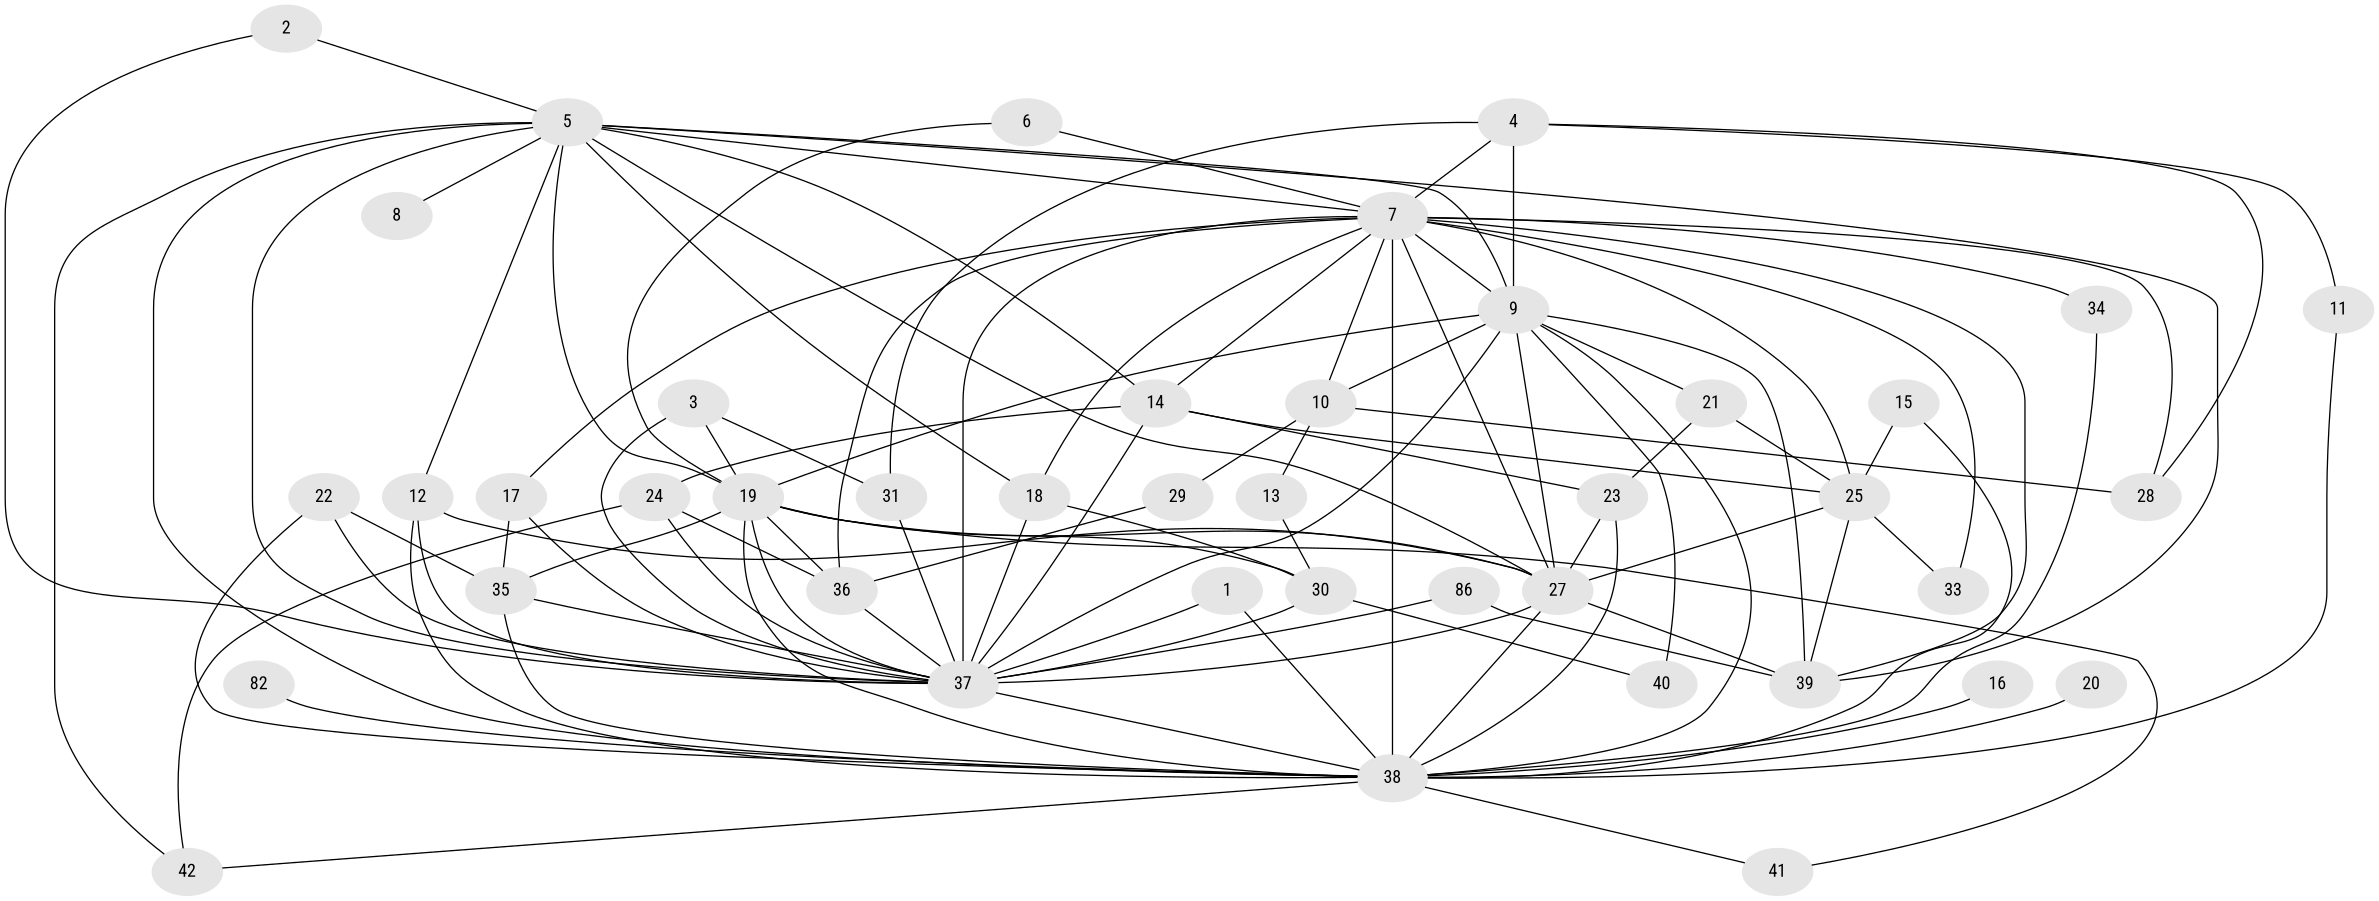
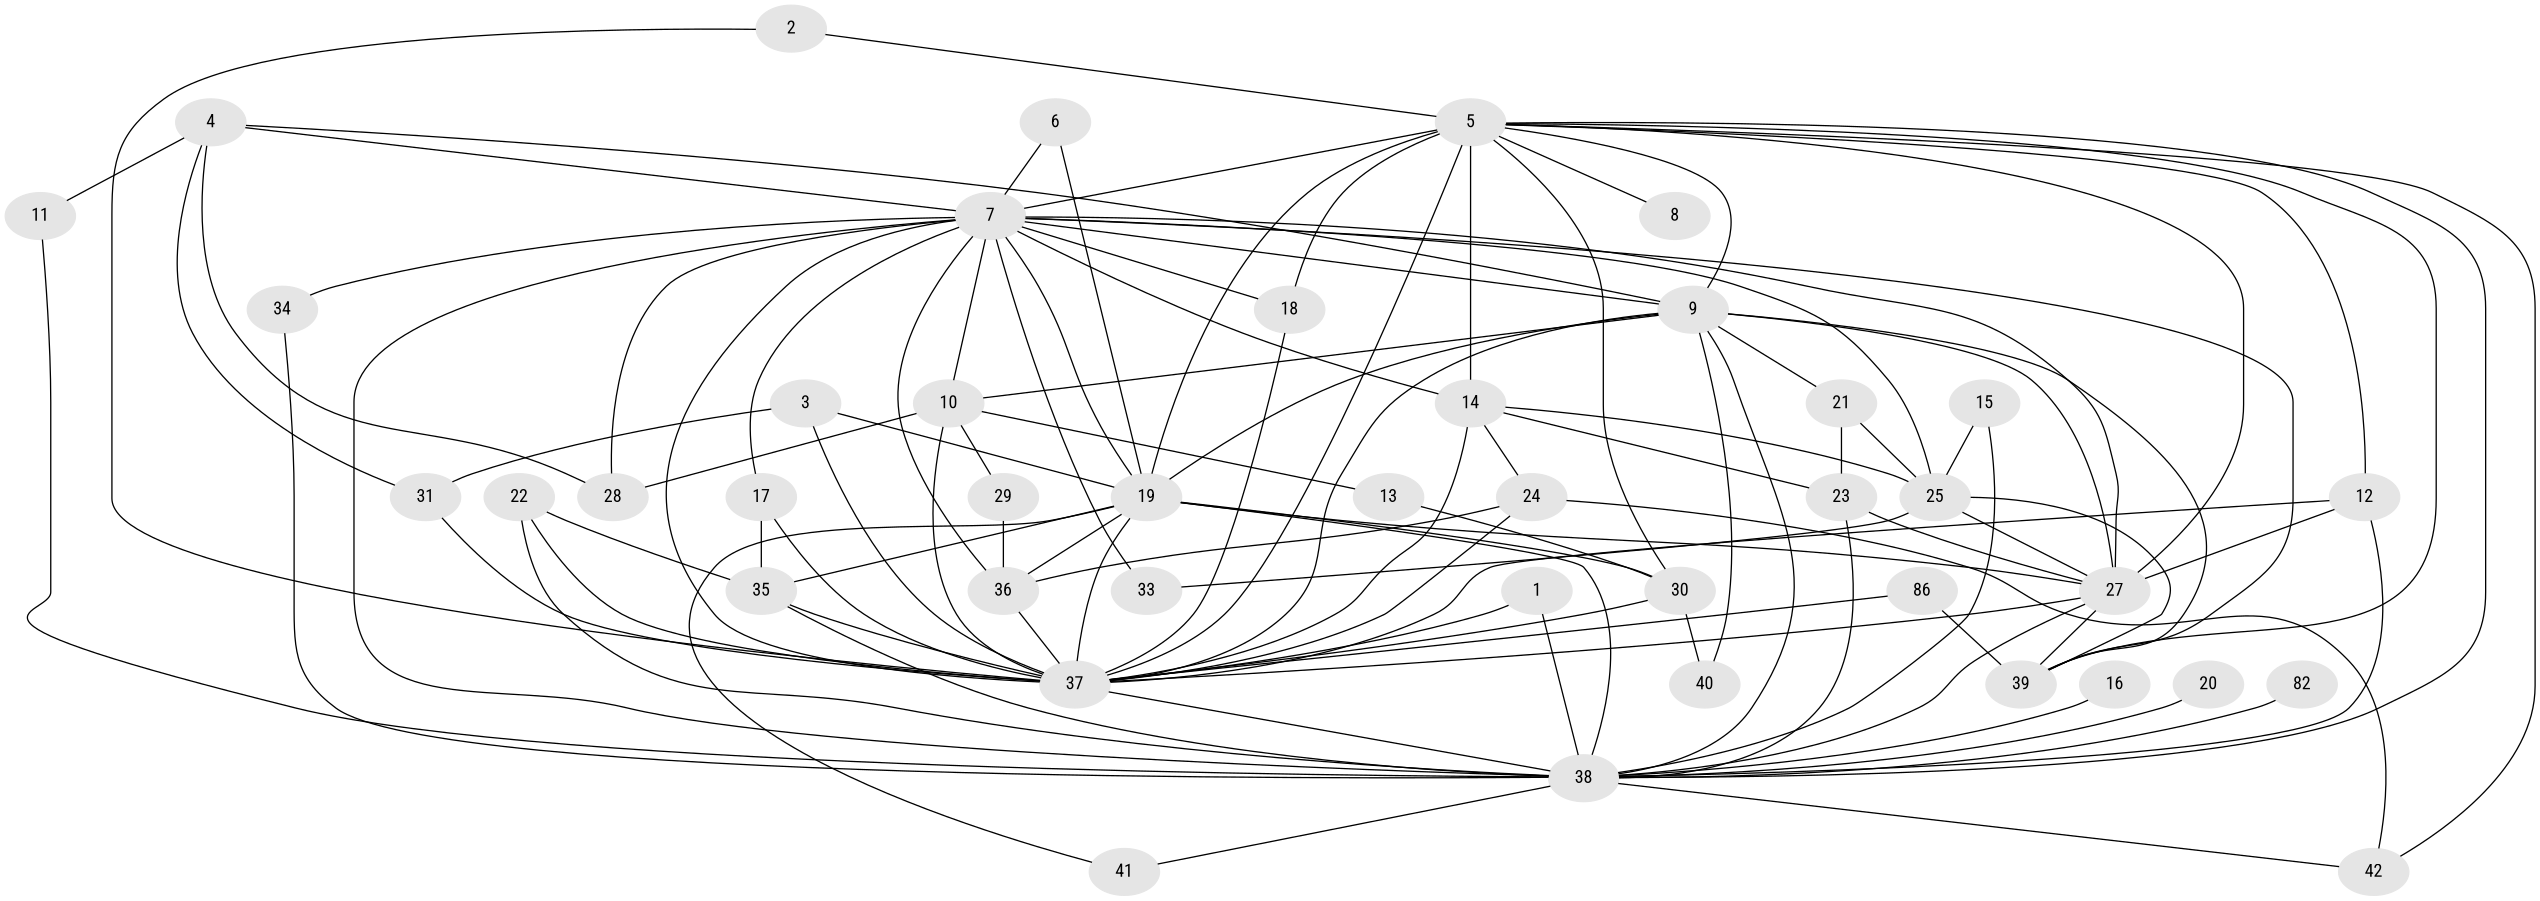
none -> (1070, 356)
(1130, 522) -> (1603, 342)
none -> (941, 575)
